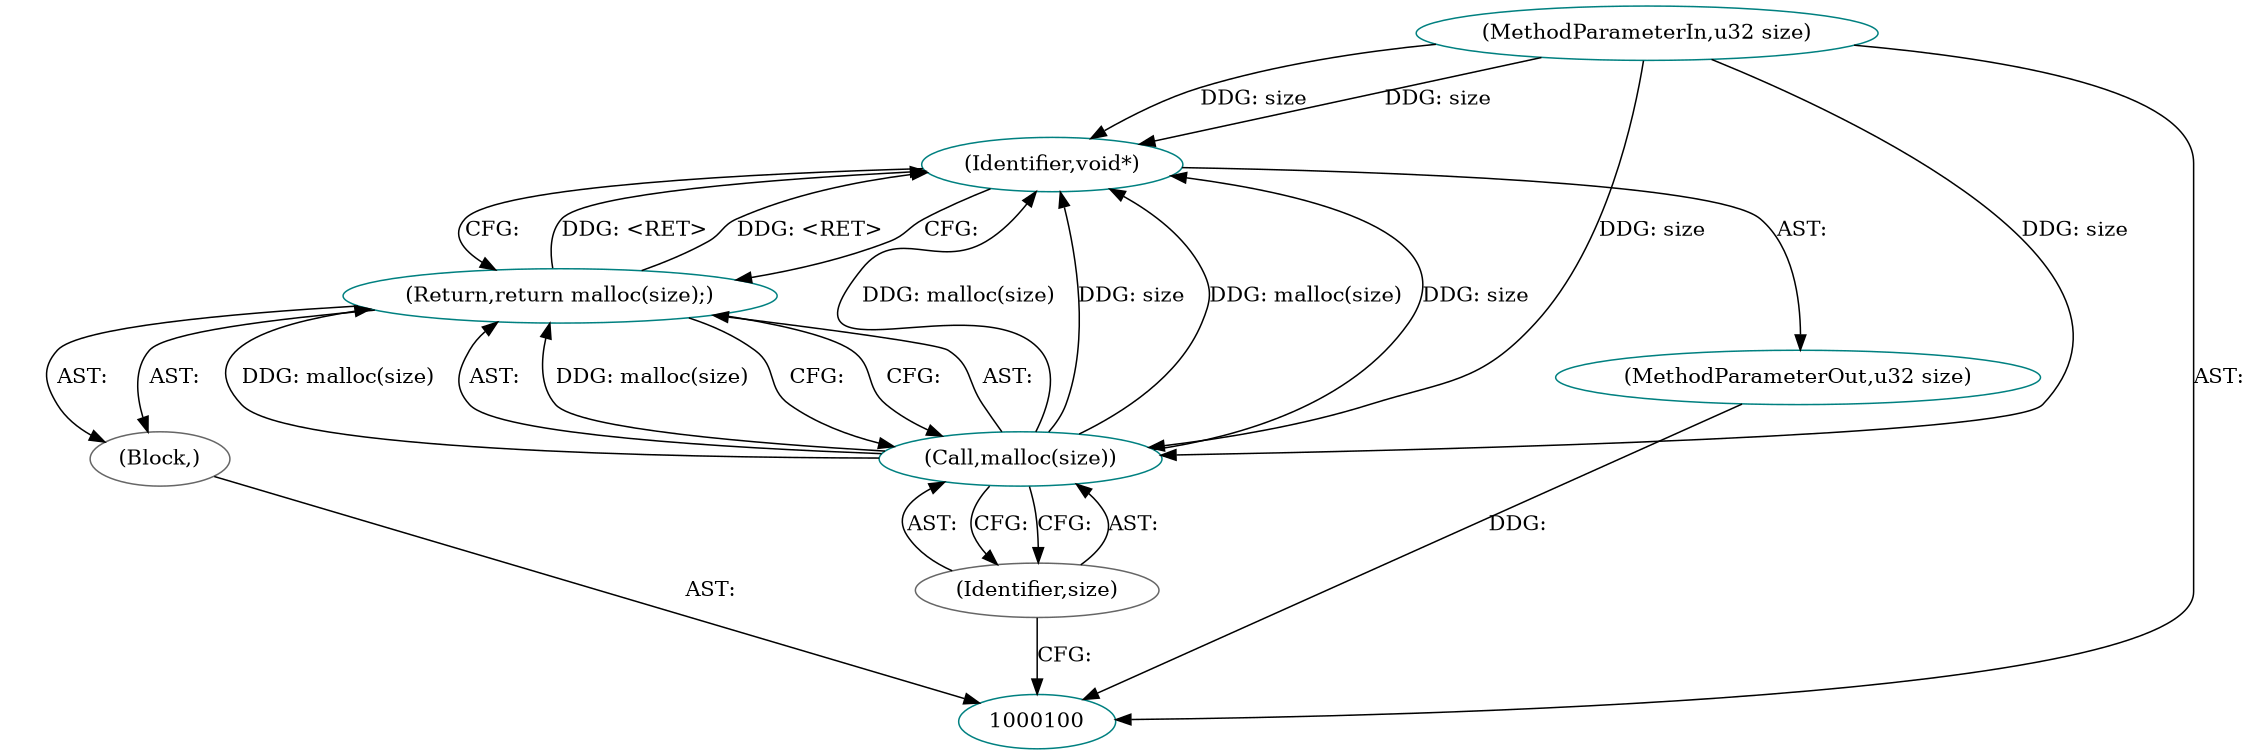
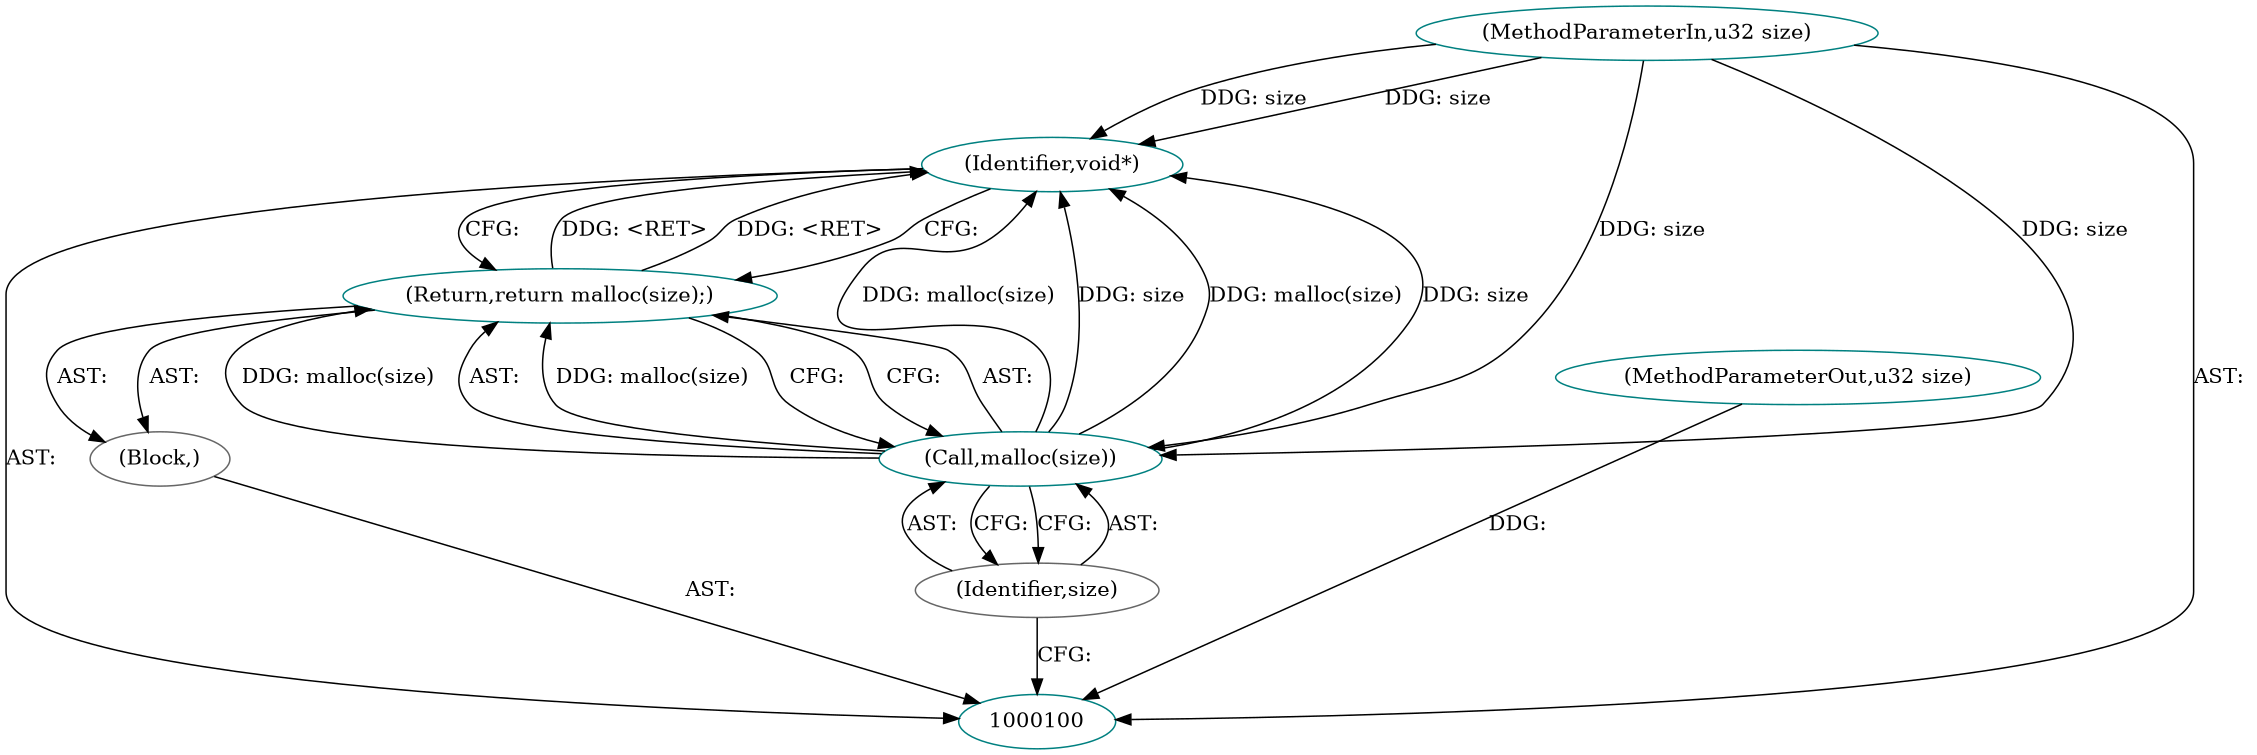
(1536, 182) -> (6, 453)
